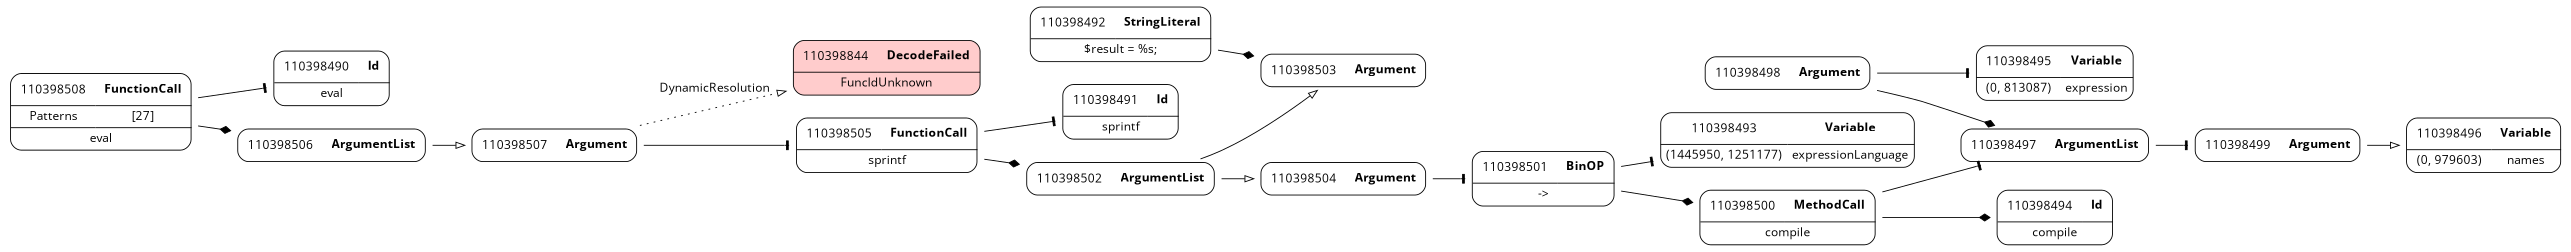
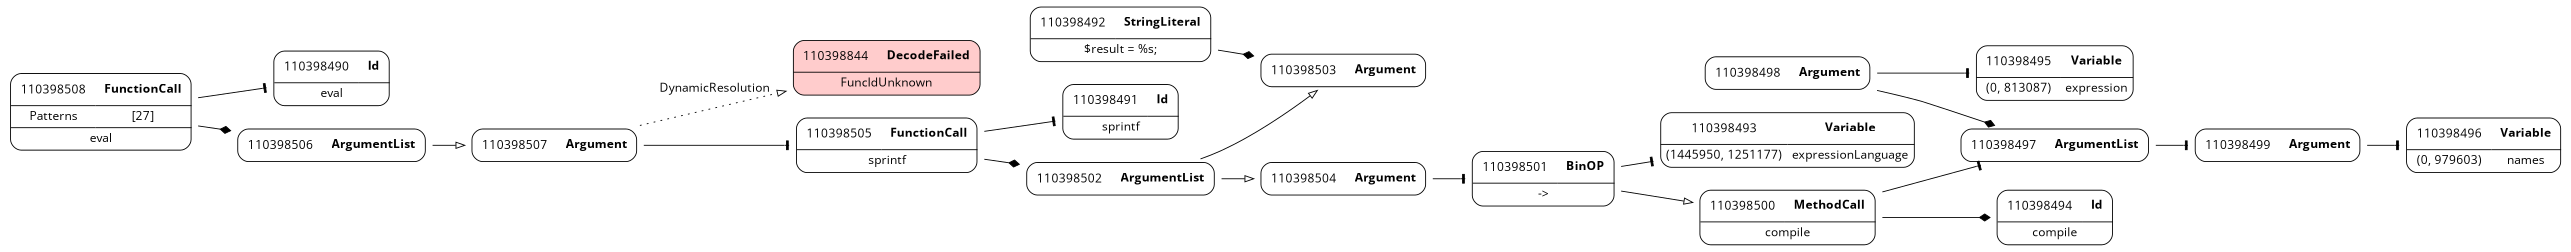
(2379, 145) -> (2381, 145)
(1652, 196) -> (1652, 196)
